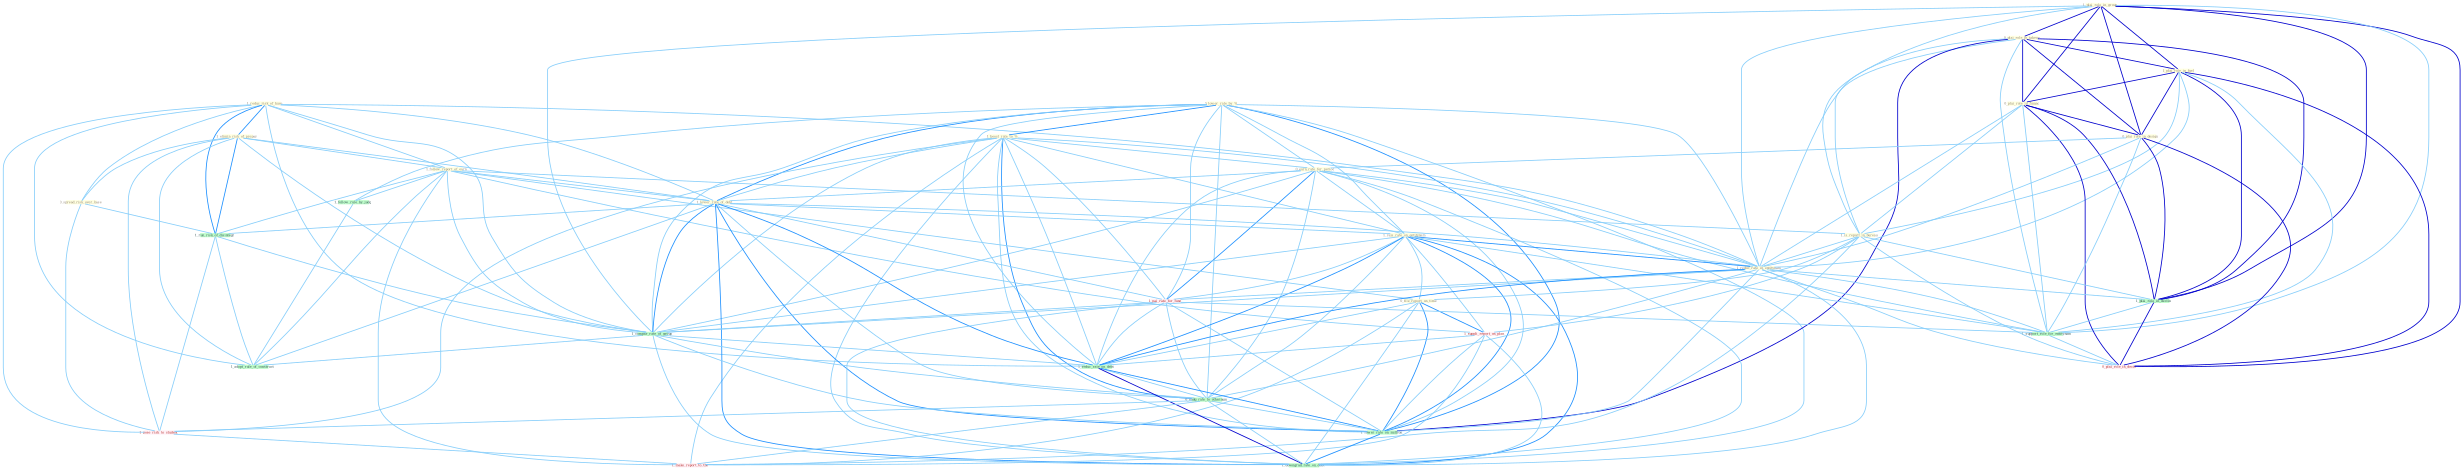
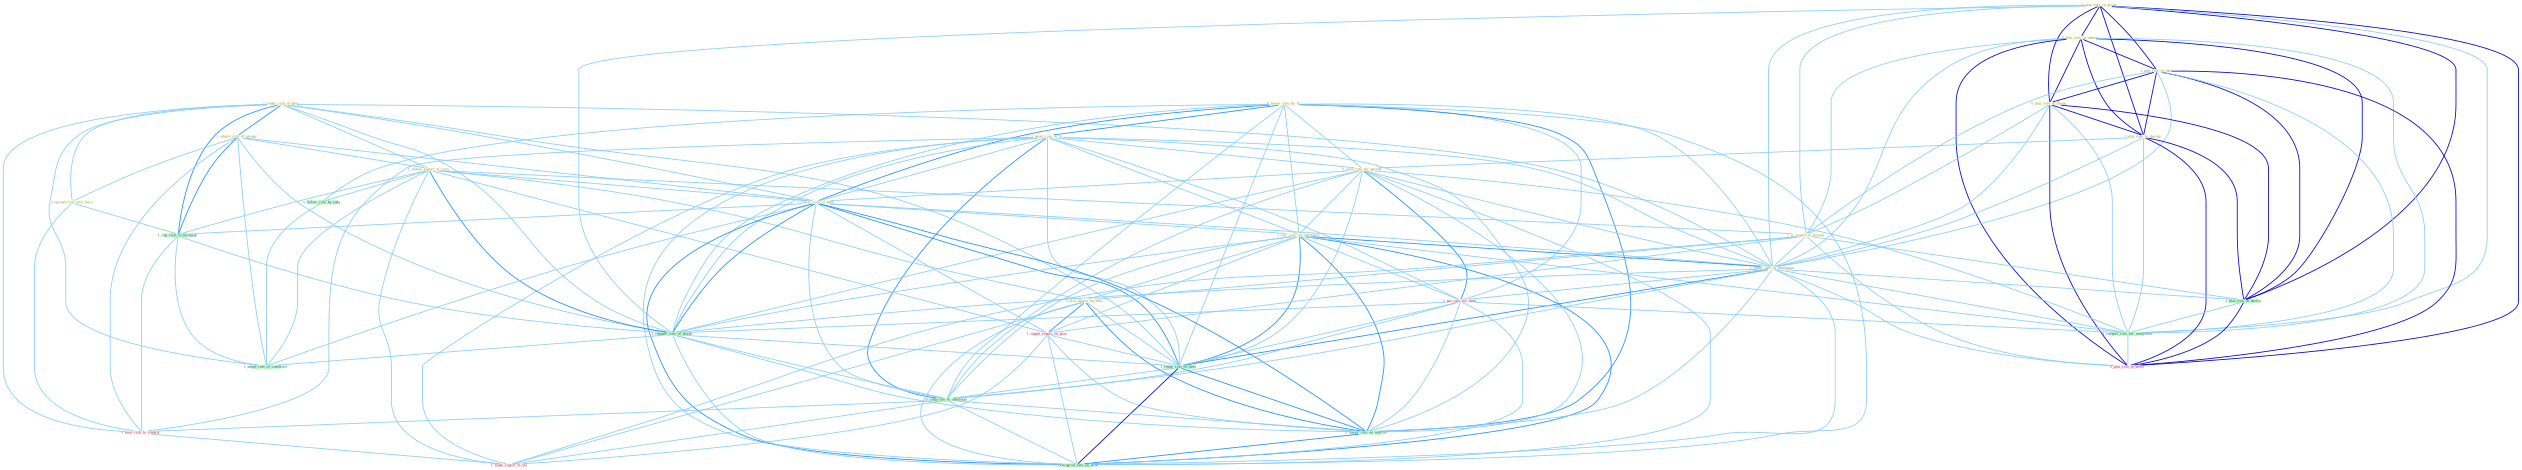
(941, 252) -> (949, 278)
(506, 292) -> (525, 285)
(1791, 334) -> (1965, 186)
